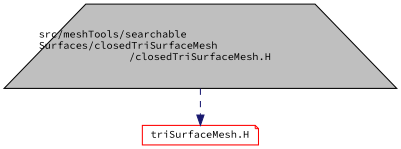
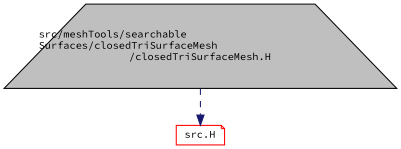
(200, 135) -> (200, 135)
